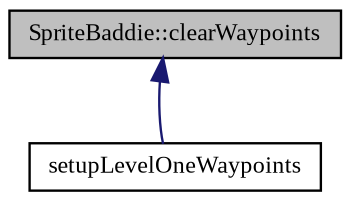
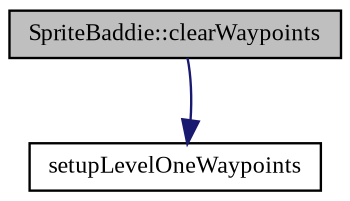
(160, 113) -> (191, 89)
